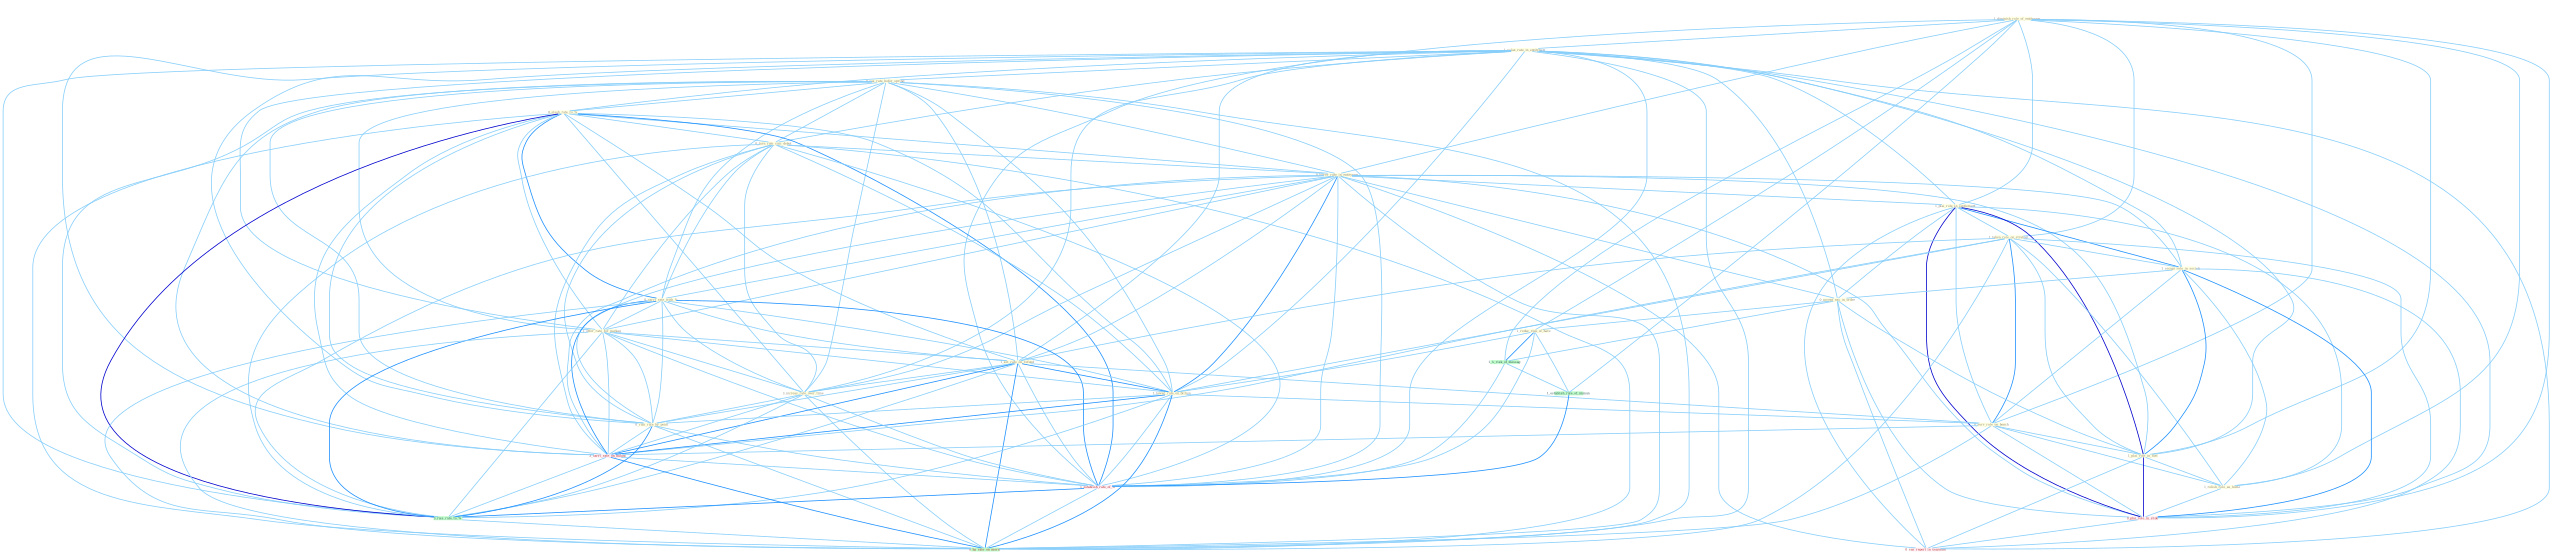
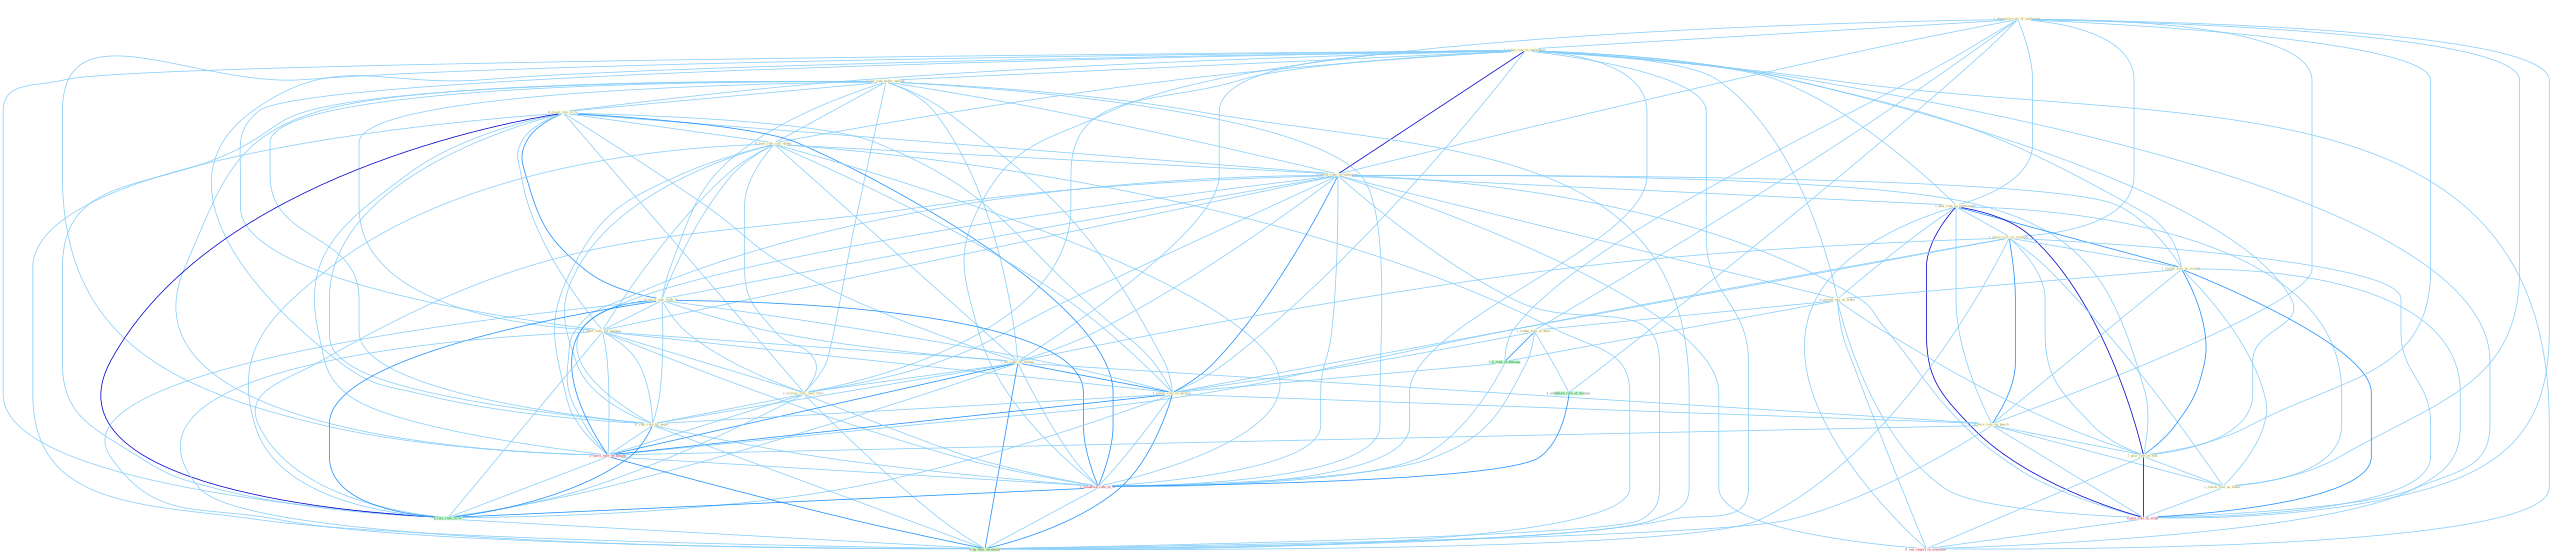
none -> (1432, 112)
none -> (890, 247)
(1537, 378) -> (1339, 378)
